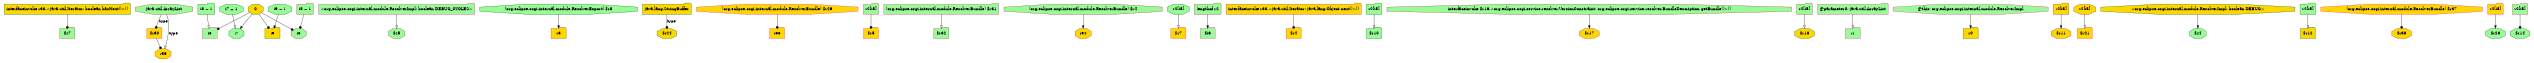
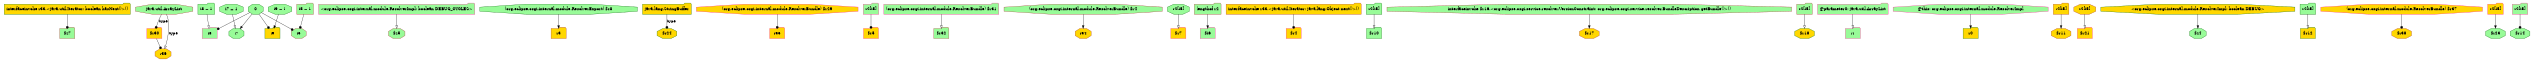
(256, 9) -> (256, 9)
